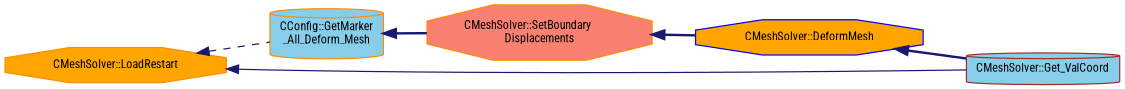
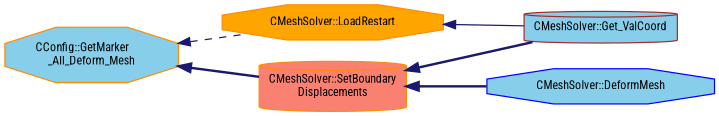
(540, 33) -> (333, 86)
(327, 34) -> (92, 55)
(809, 37) -> (601, 86)
(239, 47) -> (219, 38)
(937, 55) -> (476, 55)
